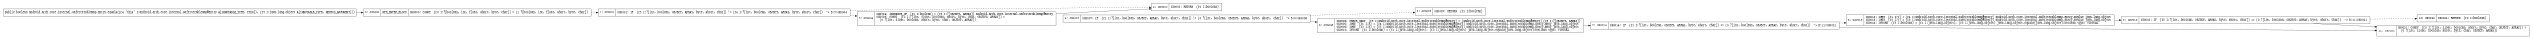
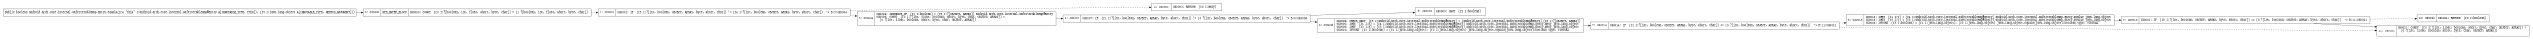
(1195, 7) -> (1195, 7)
(1103, 11) -> (1059, 19)
(1459, 11) -> (1459, 11)
(1362, 14) -> (1362, 14)
(2107, 29) -> (2107, 29)
